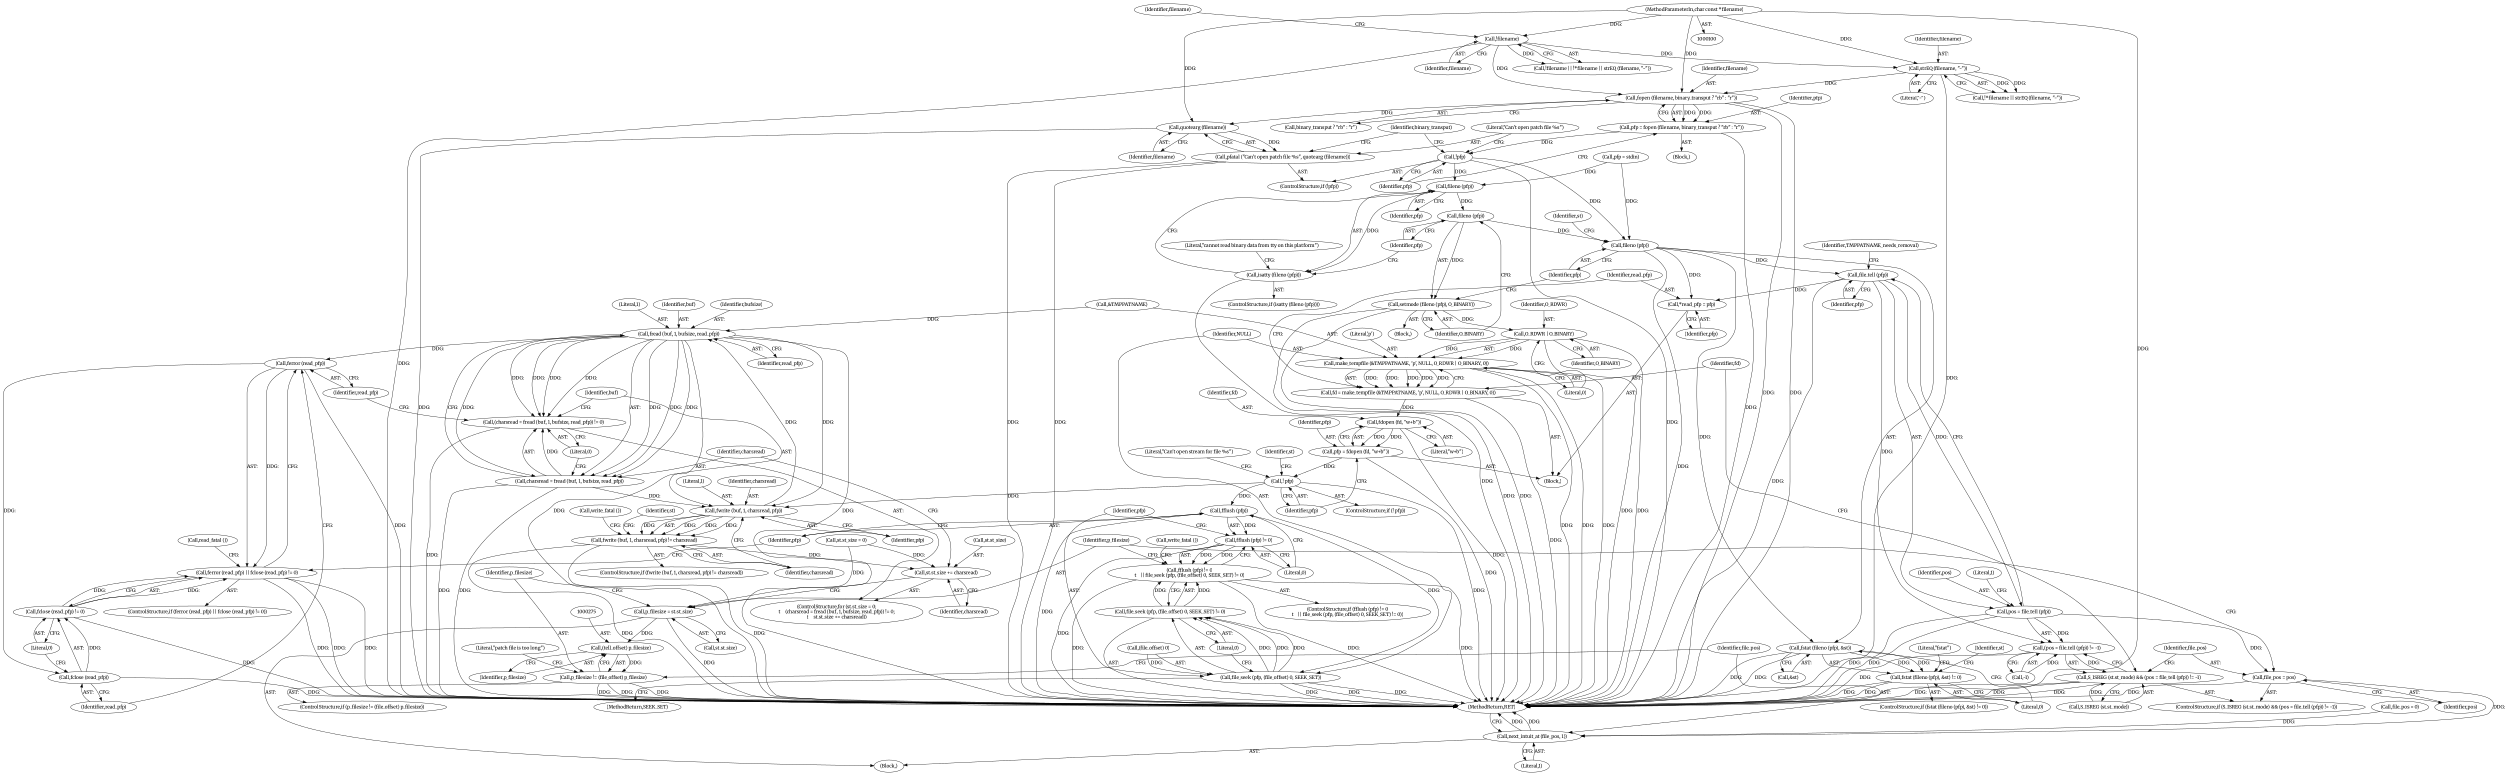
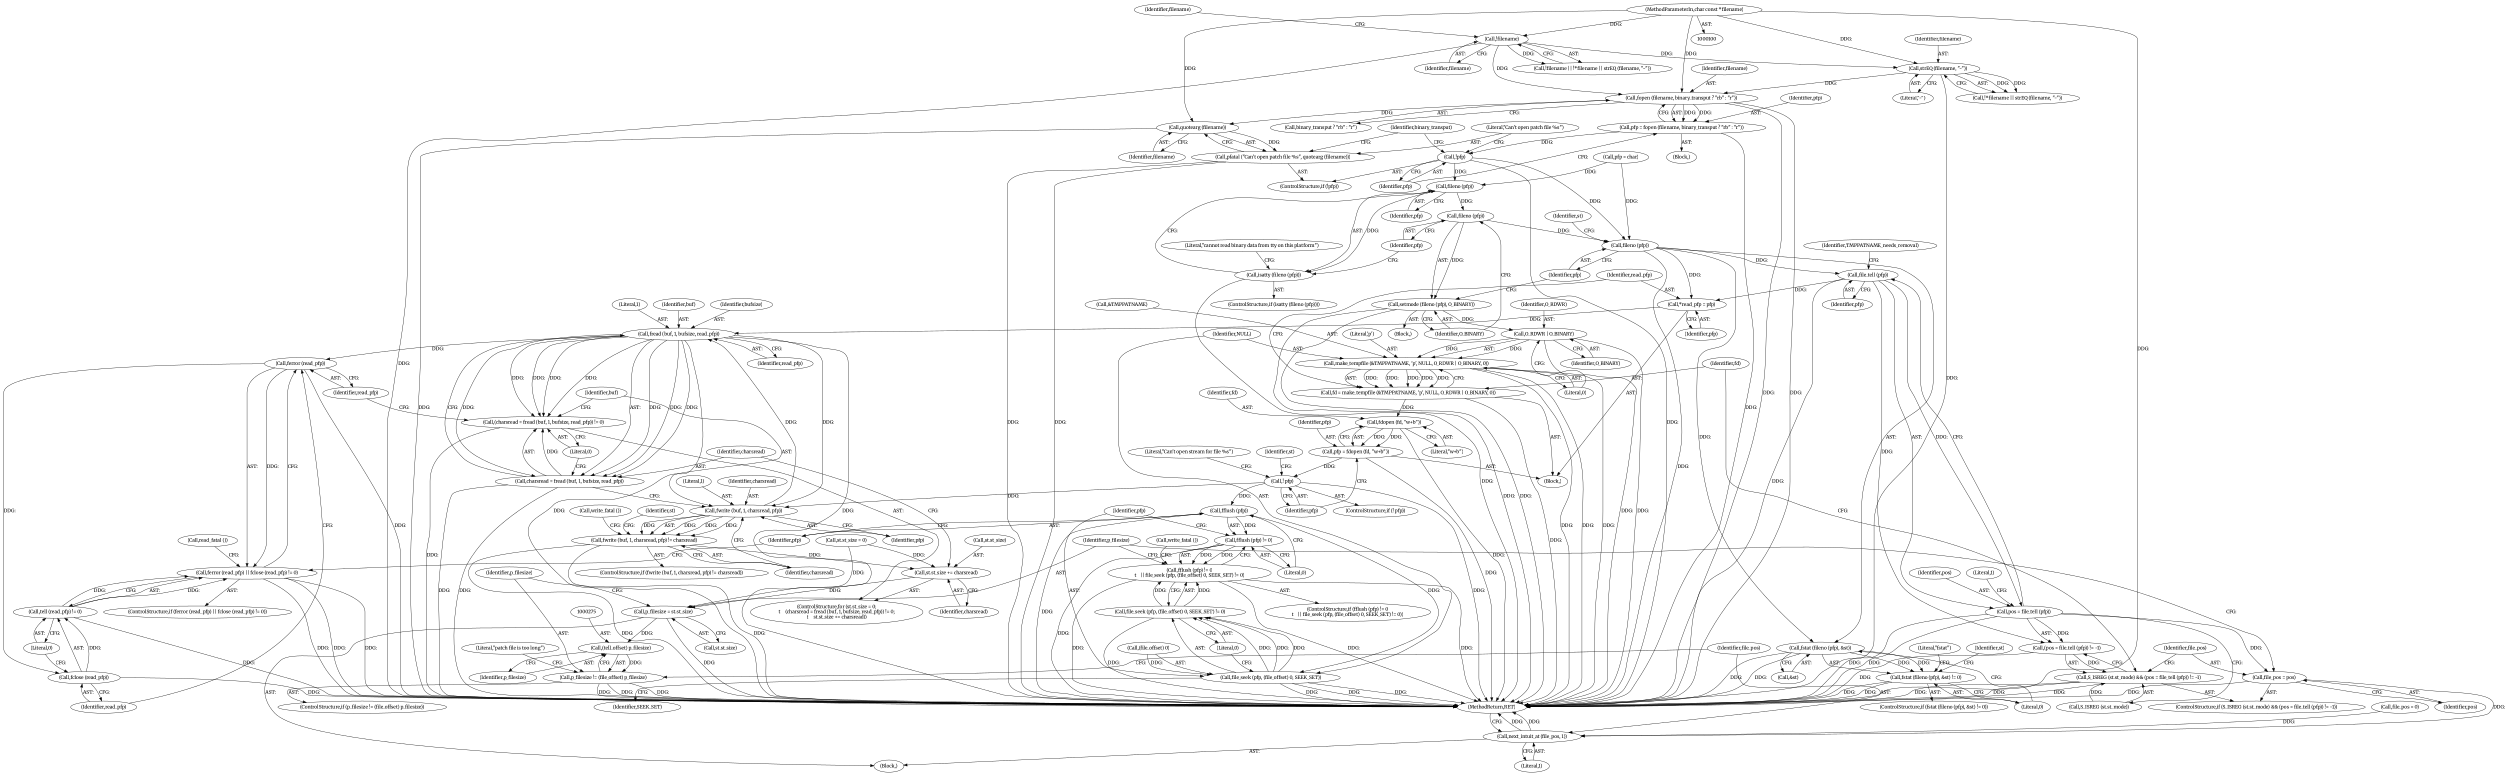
(1621, 157) -> (1621, 157)
(909, 319) -> (1199, 328)
(655, 496) -> (655, 496)
(836, 591) -> (836, 591)
(55, 612) -> (55, 612)
(1114, 663) -> (1114, 663)
(2020, 678) -> none
(2111, 689) -> (2214, 638)
(637, 707) -> (637, 707)
